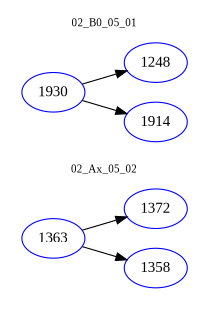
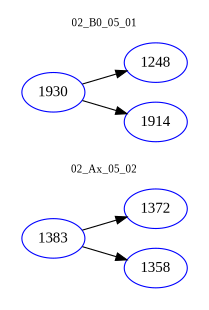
(53, 238) -> (53, 238)
